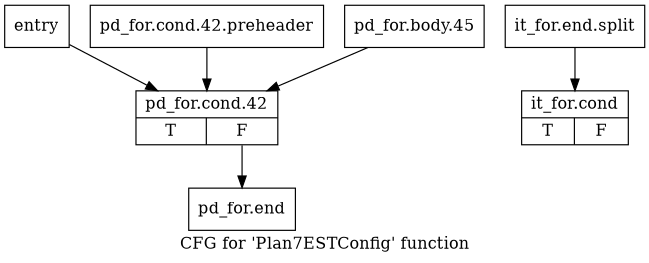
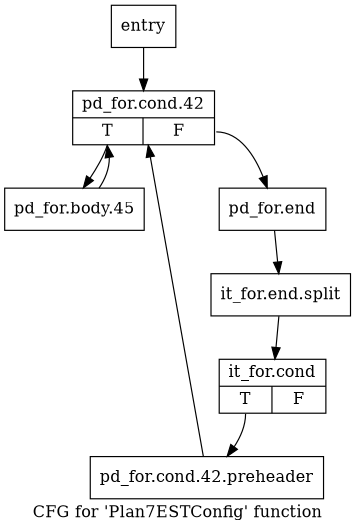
none -> (100, 162)
none -> (276, 246)
none -> (242, 431)
